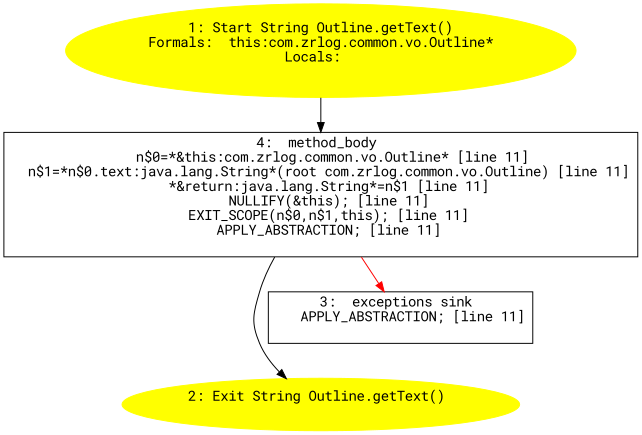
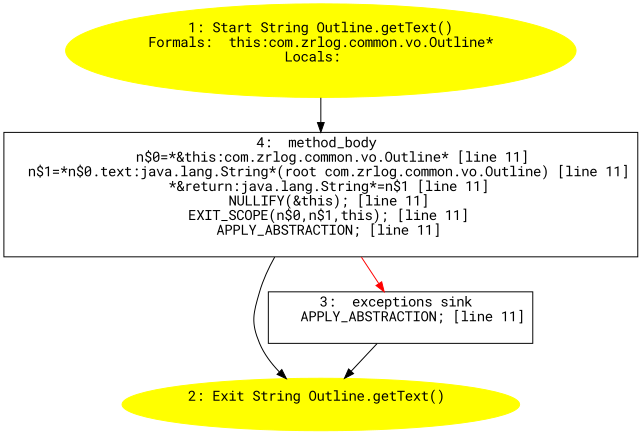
none -> (364, 357)
